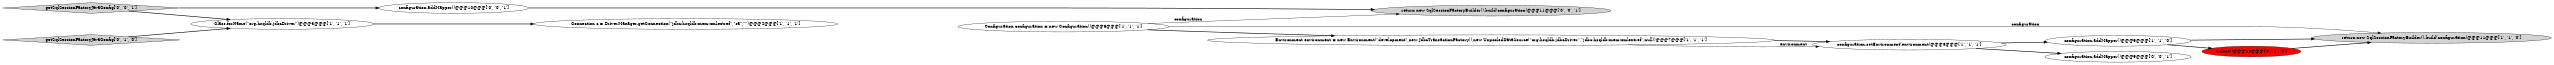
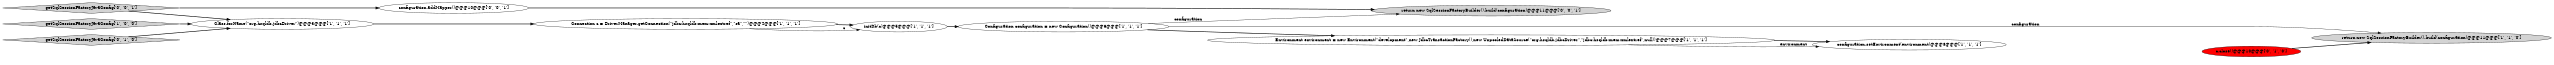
none -> (91, 24)
none -> (899, 27)
(2118, 41) -> none
(2118, 57) -> none
